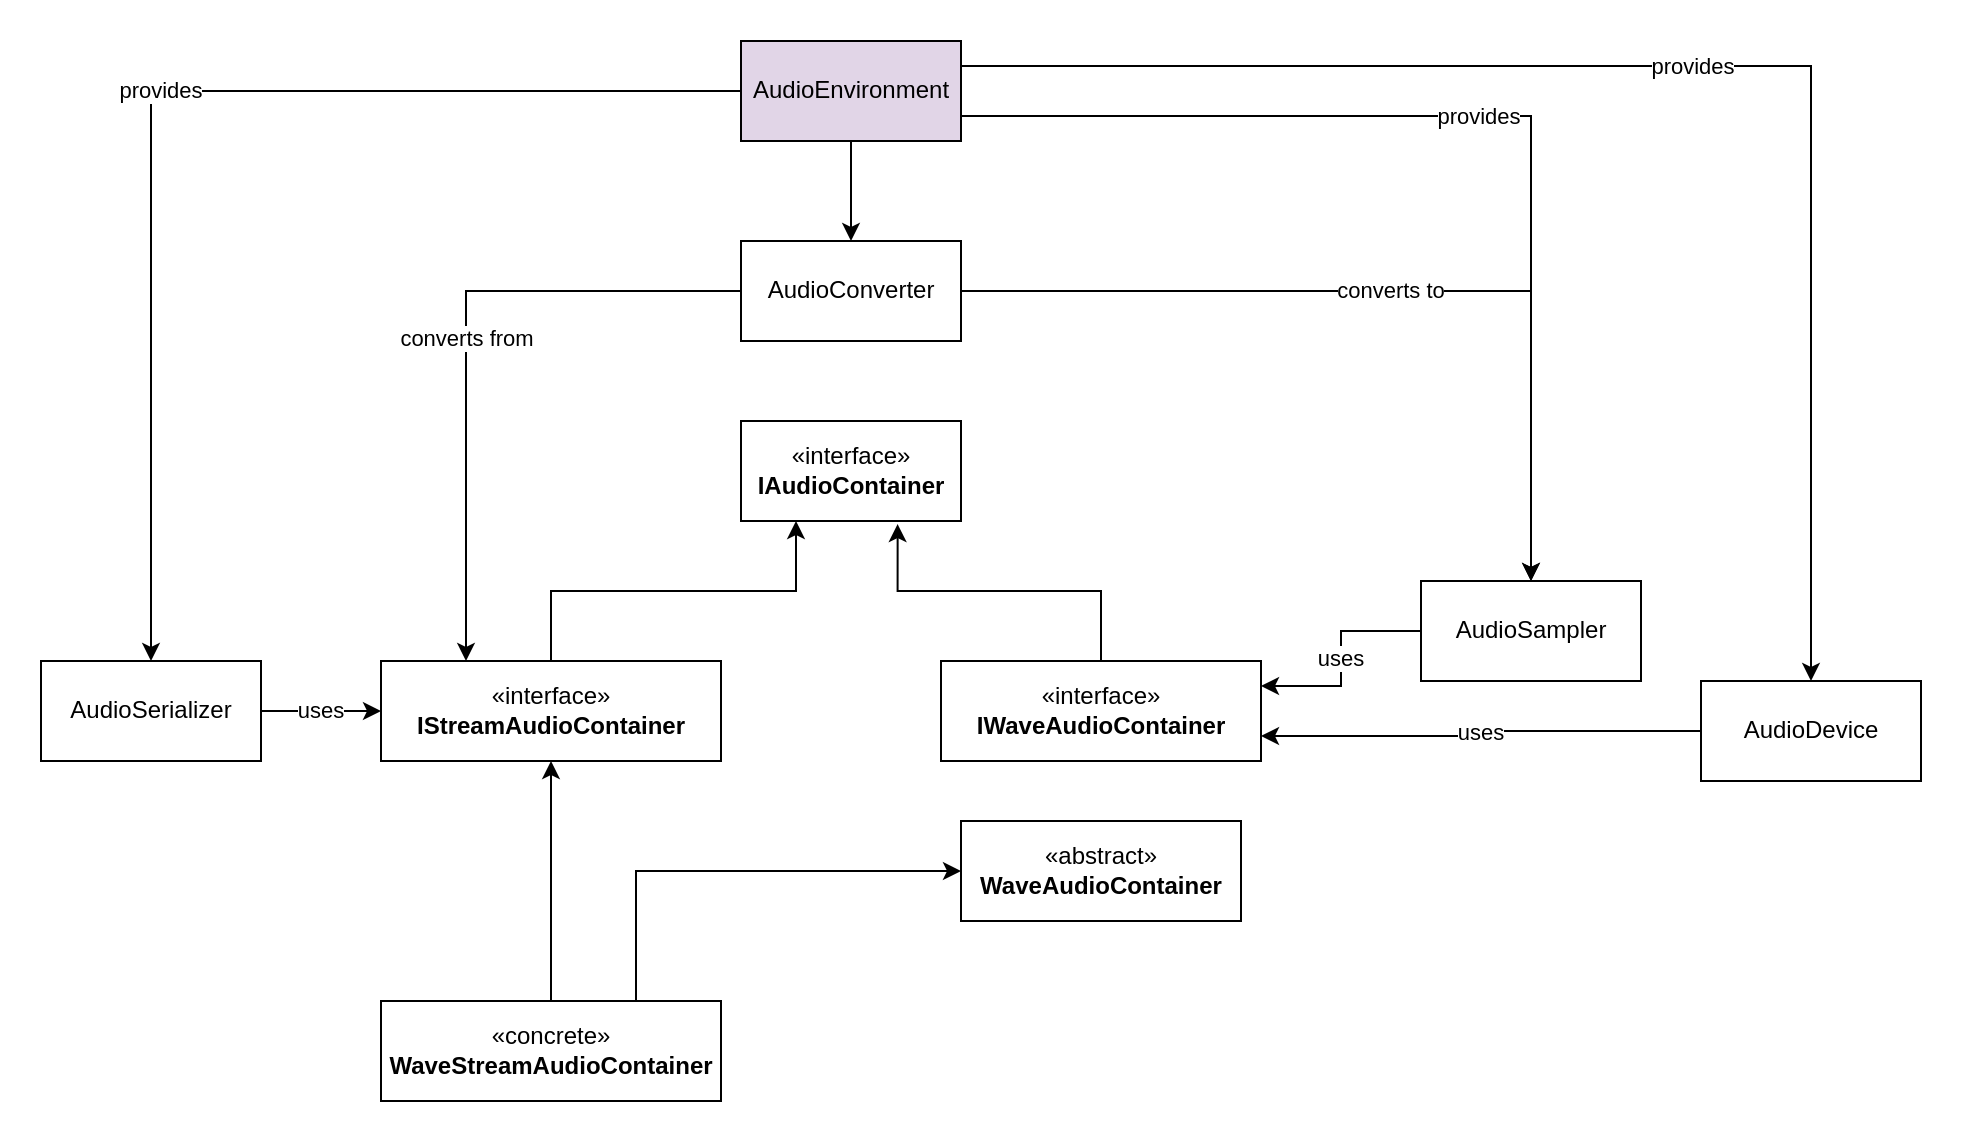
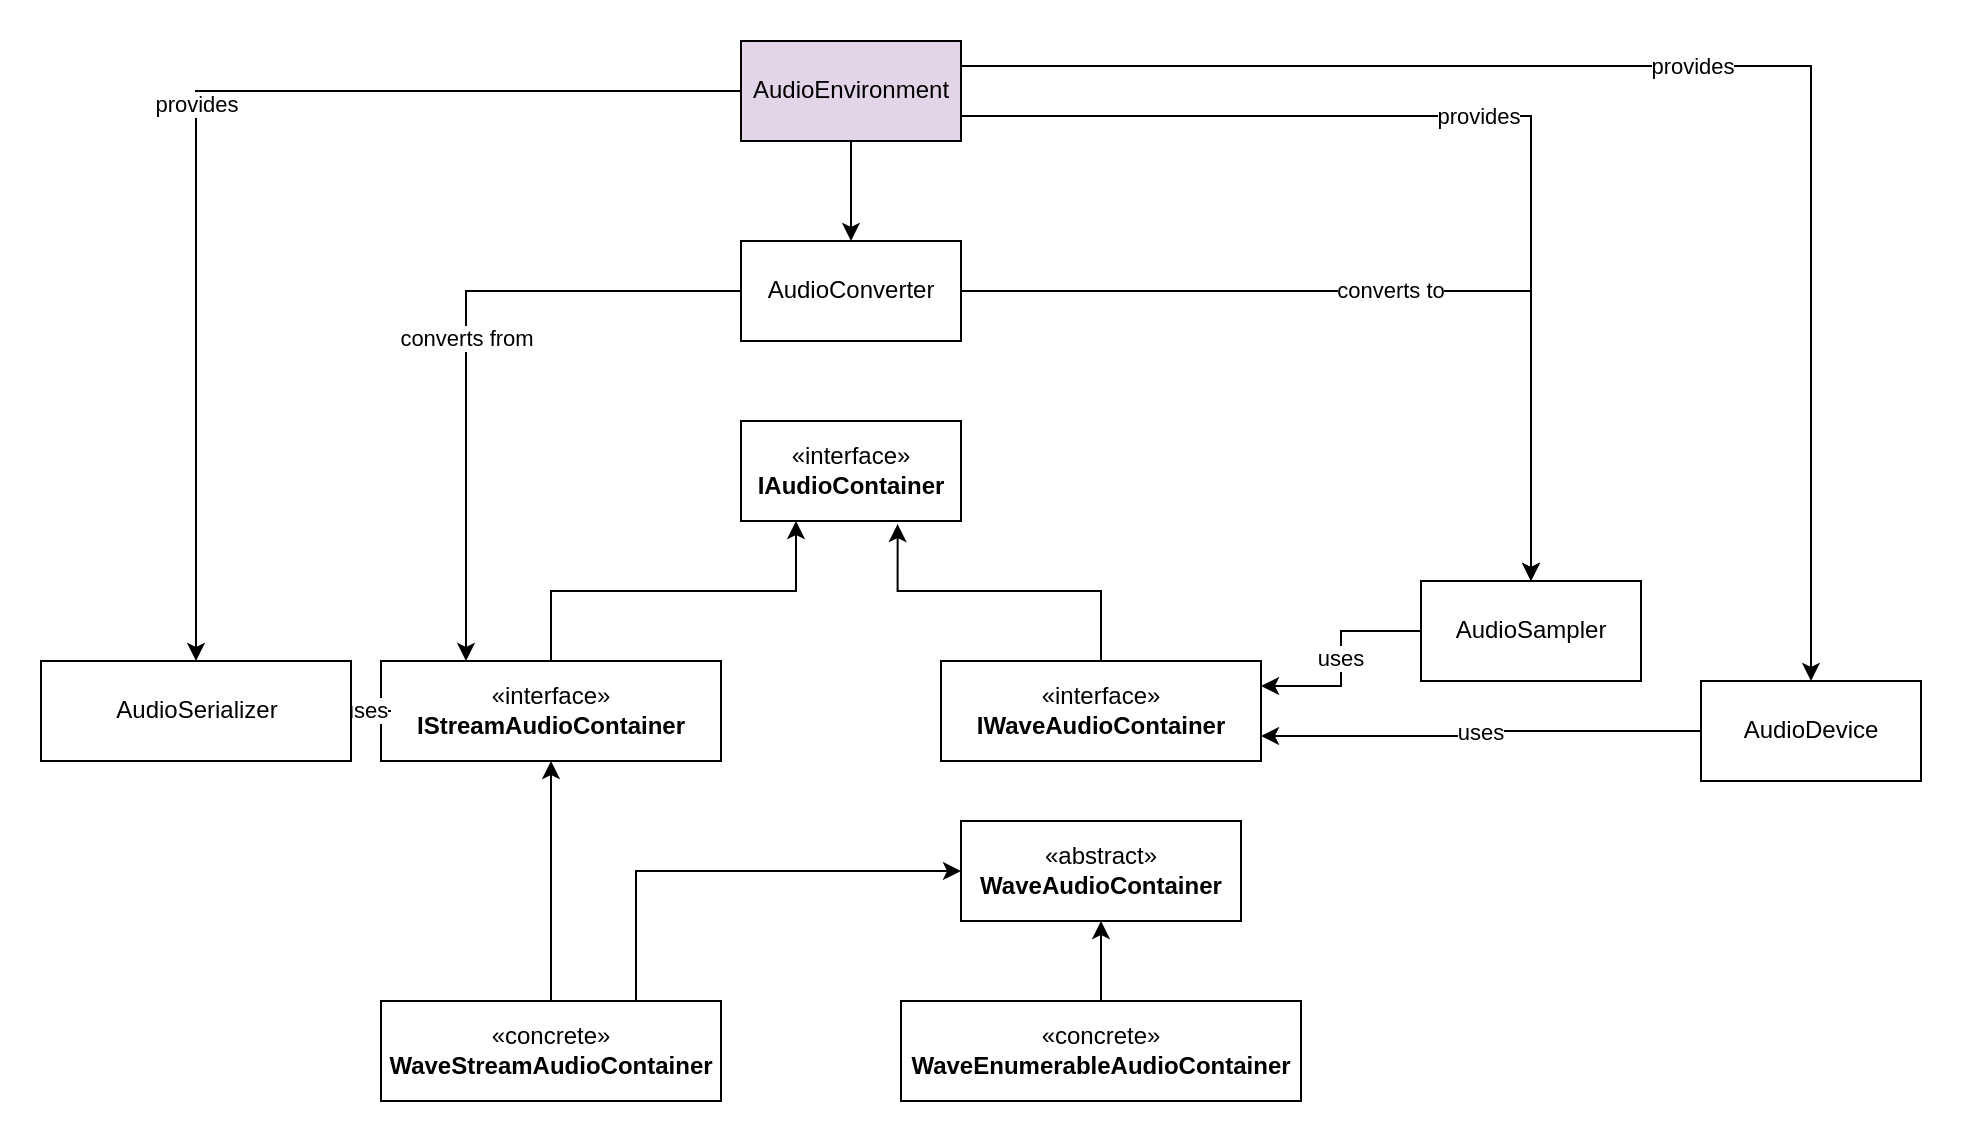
(151, 711) -> (196, 711)
none -> (1101, 968)
none -> (1101, 1051)
